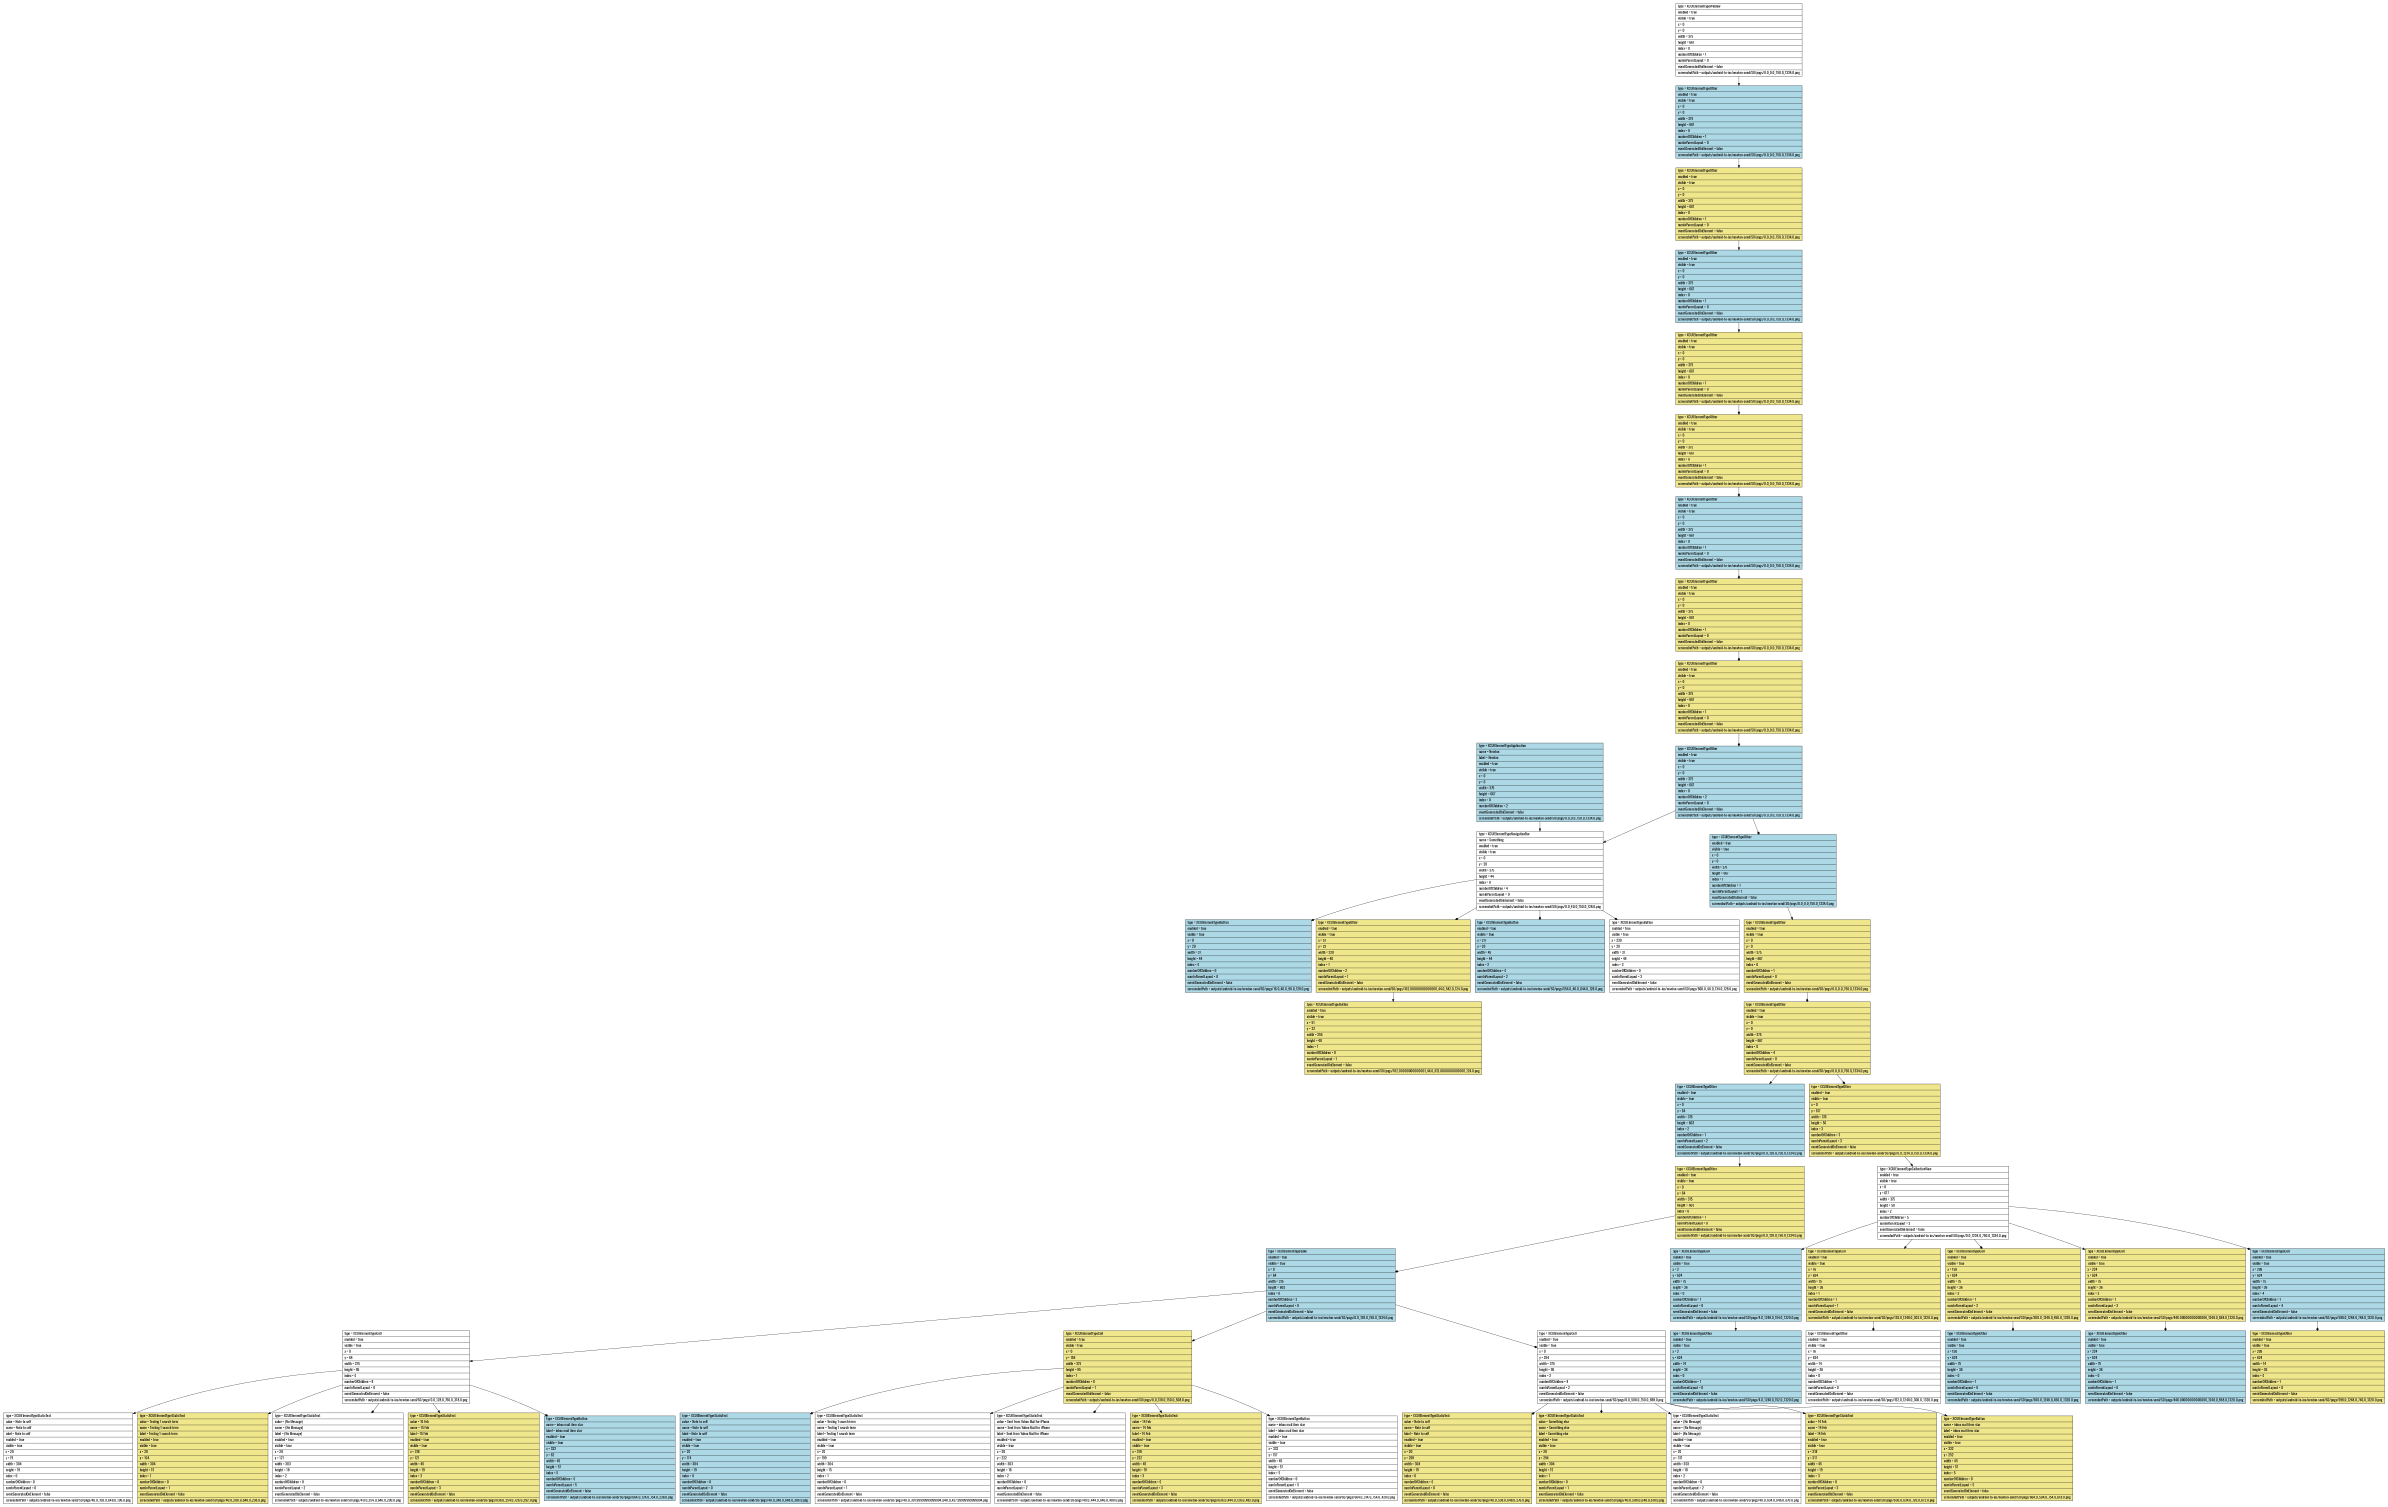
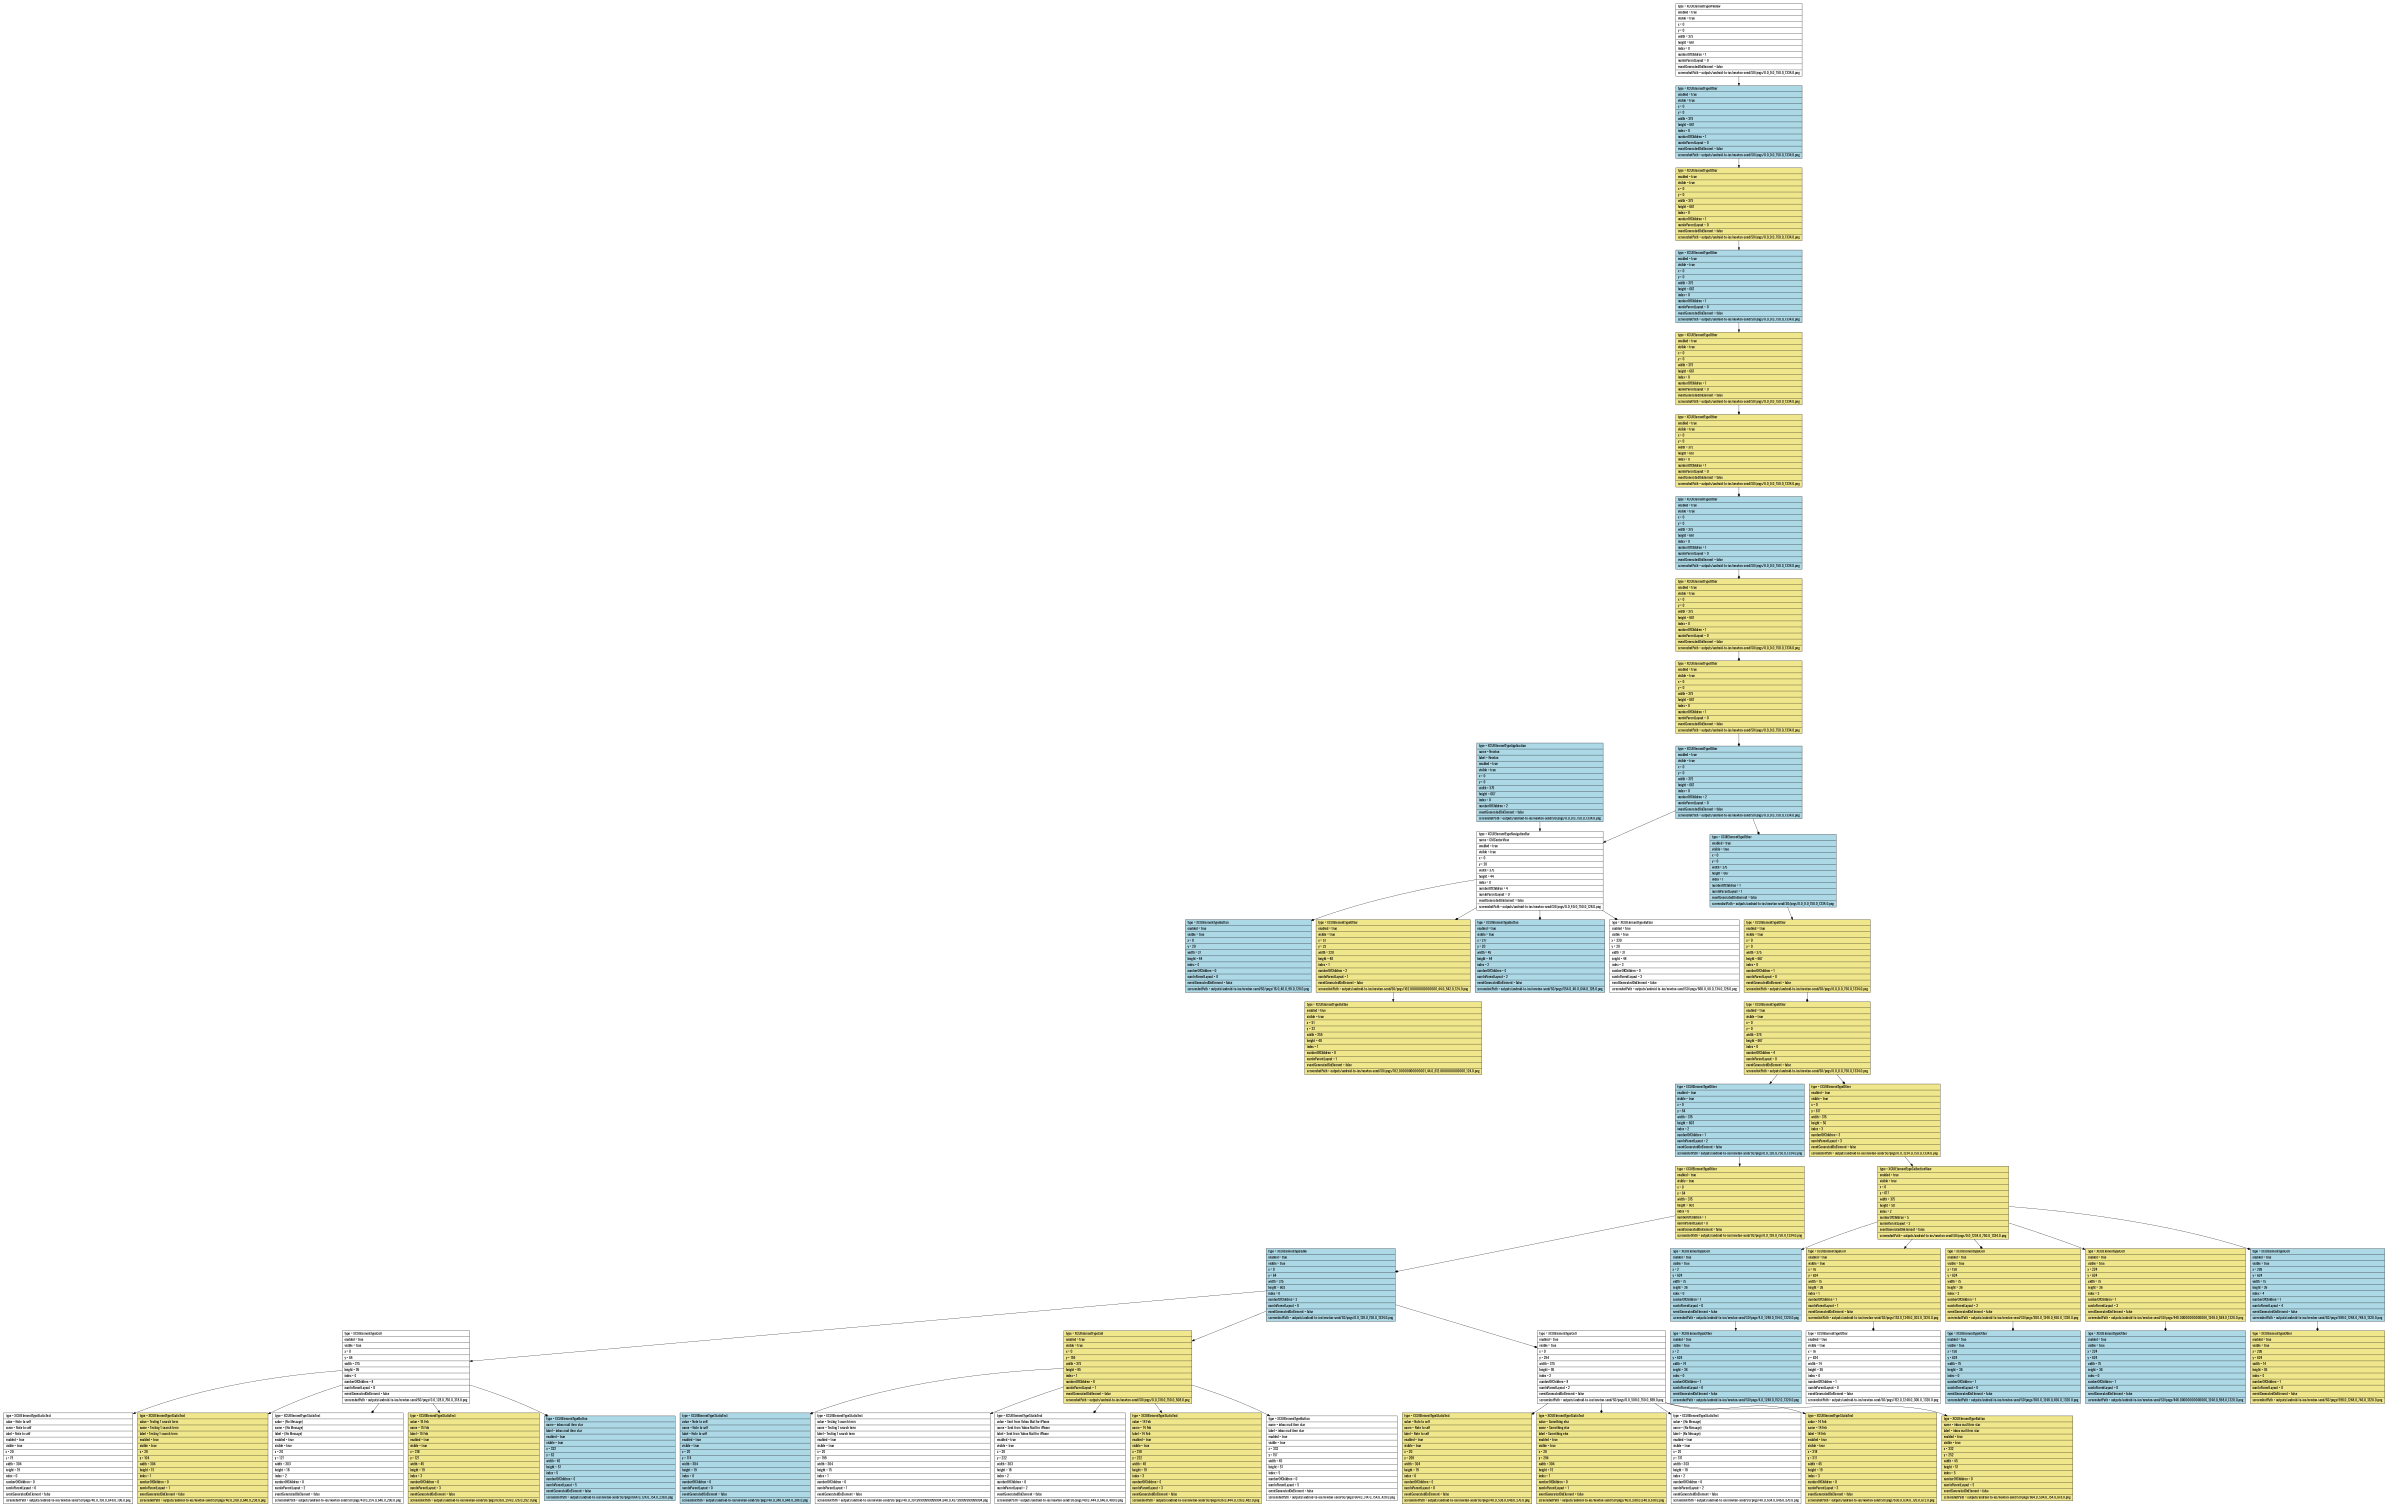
(1491, 840) -> (1494, 840)
(1943, 1203) -> (1943, 1203)
